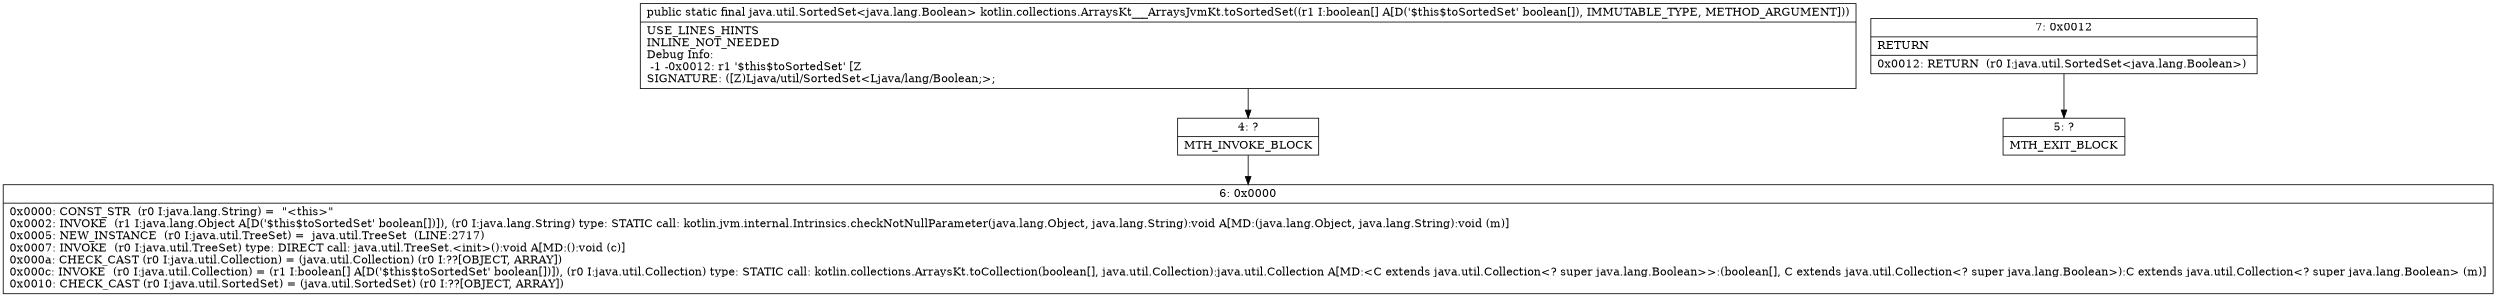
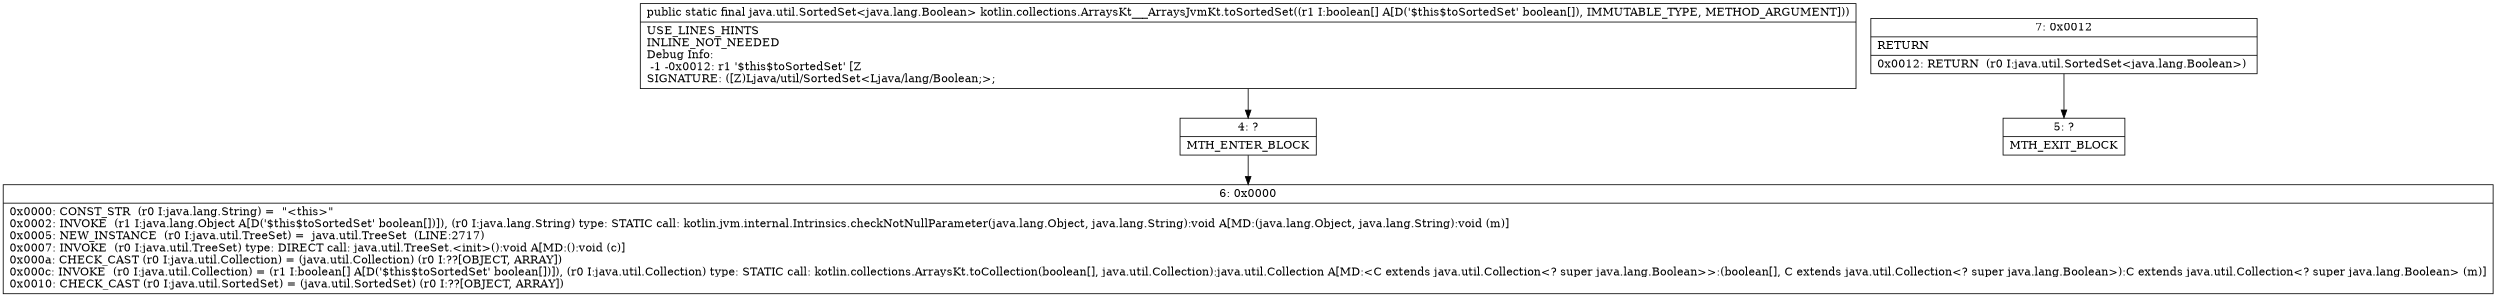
(1248, 145) -> (1248, 145)
